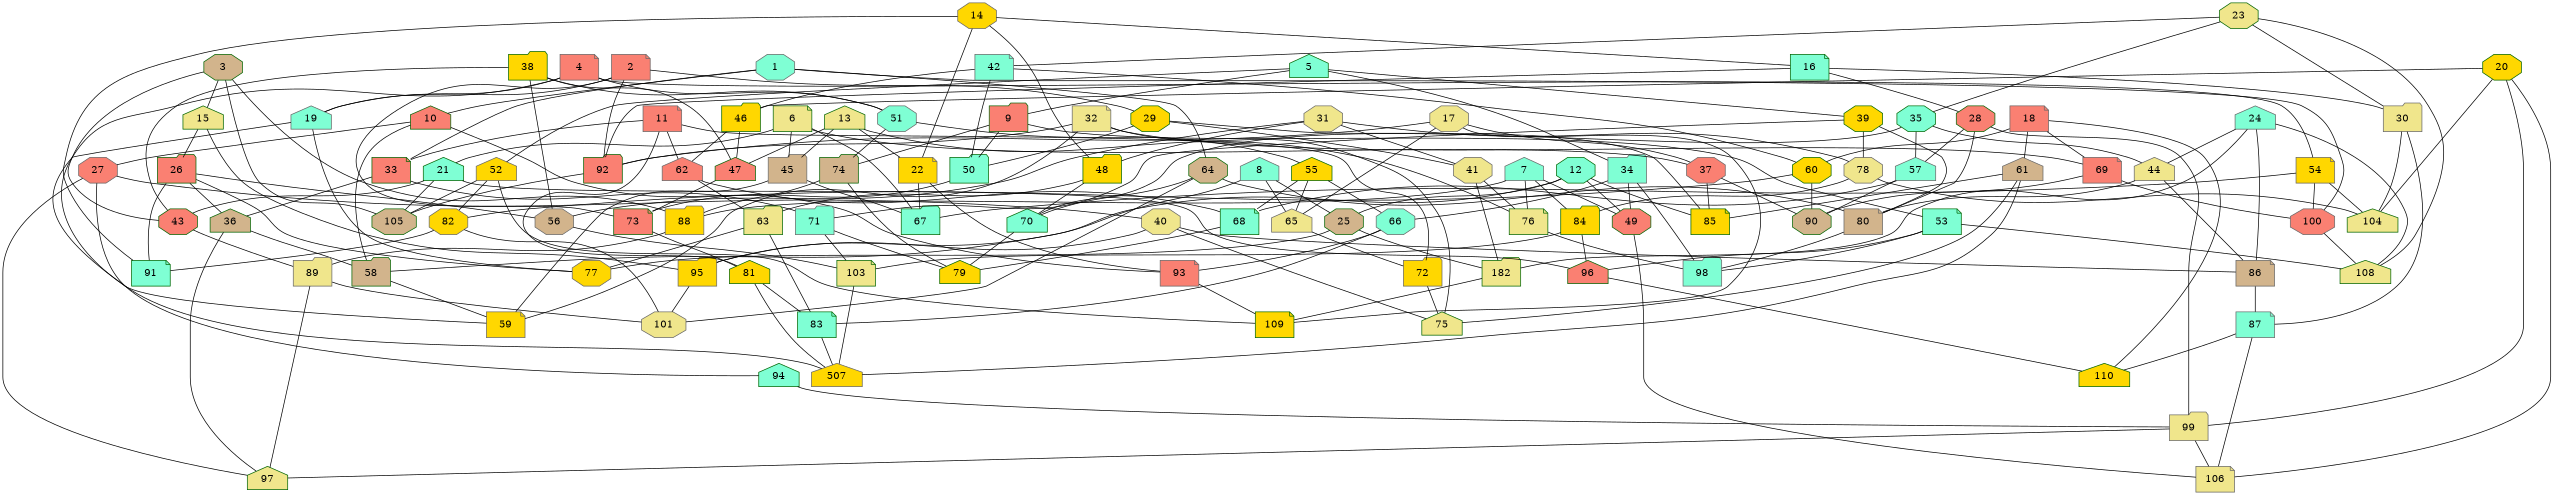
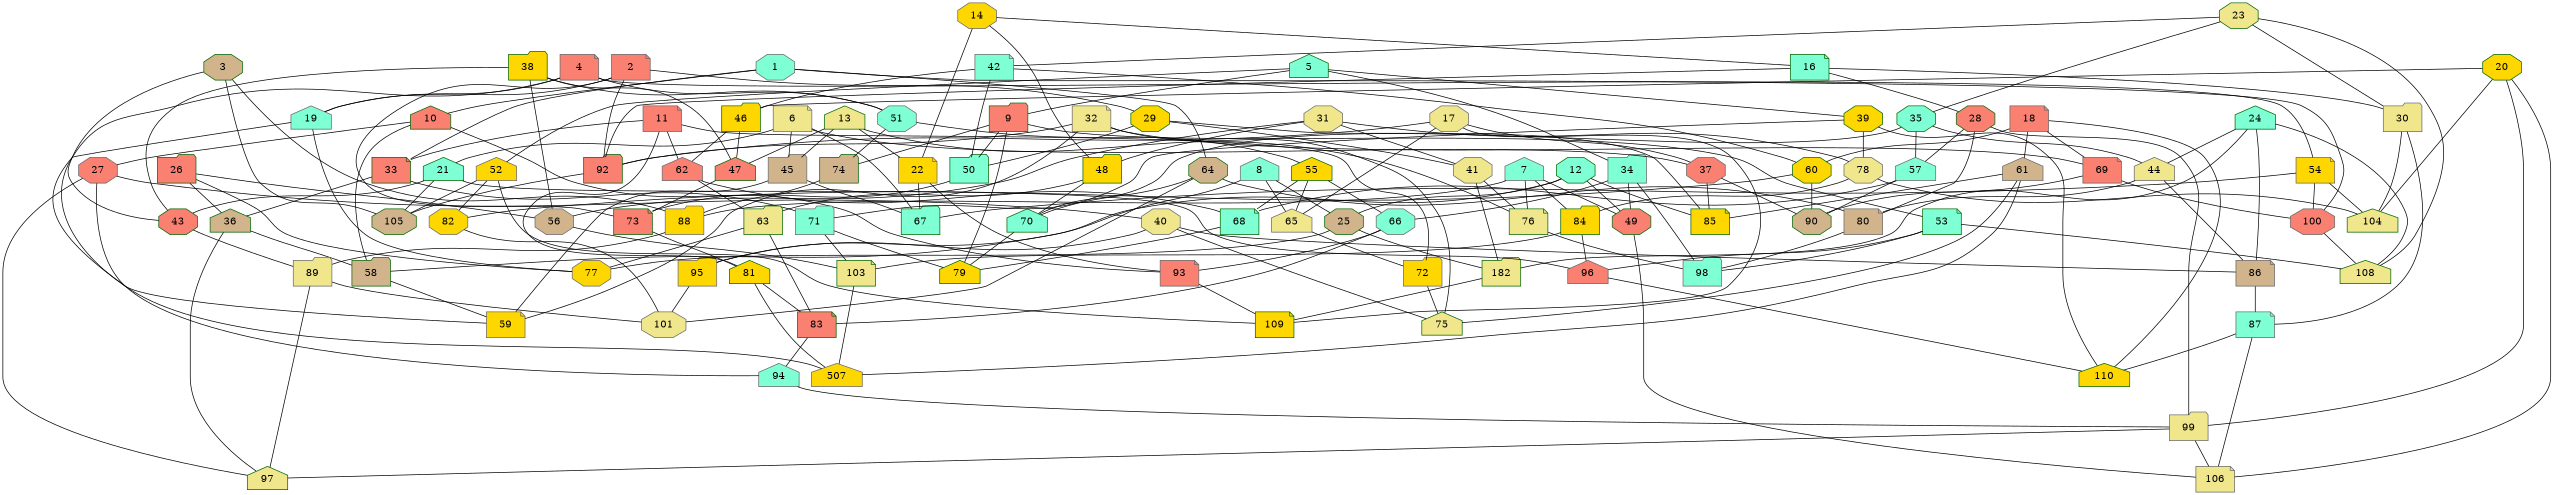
(203, 119) -> none
(793, 119) -> (793, 119)
(2255, 119) -> (2255, 119)
(1946, 169) -> (2061, 174)
(884, 225) -> (983, 218)
(151, 273) -> none
(1588, 273) -> (1588, 273)
(817, 325) -> (817, 325)
(827, 351) -> (797, 352)
(779, 376) -> (779, 376)
